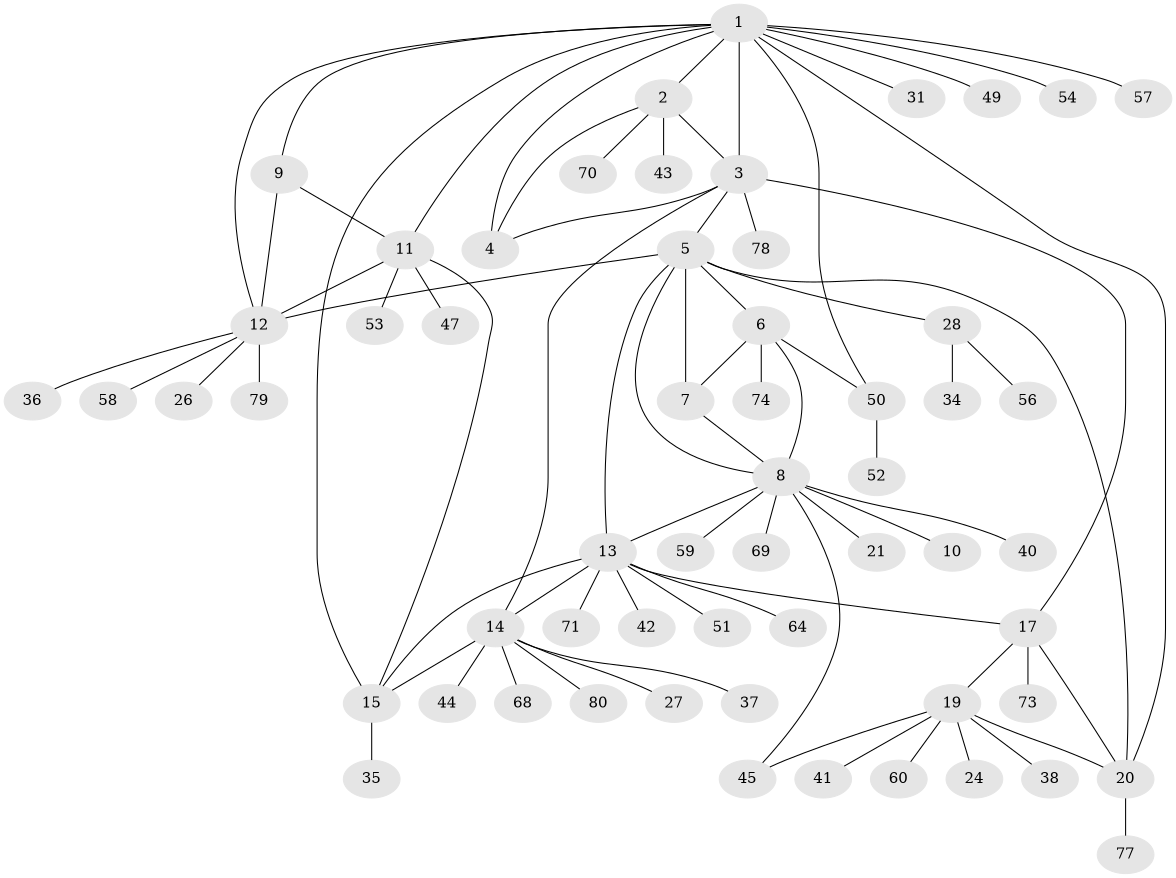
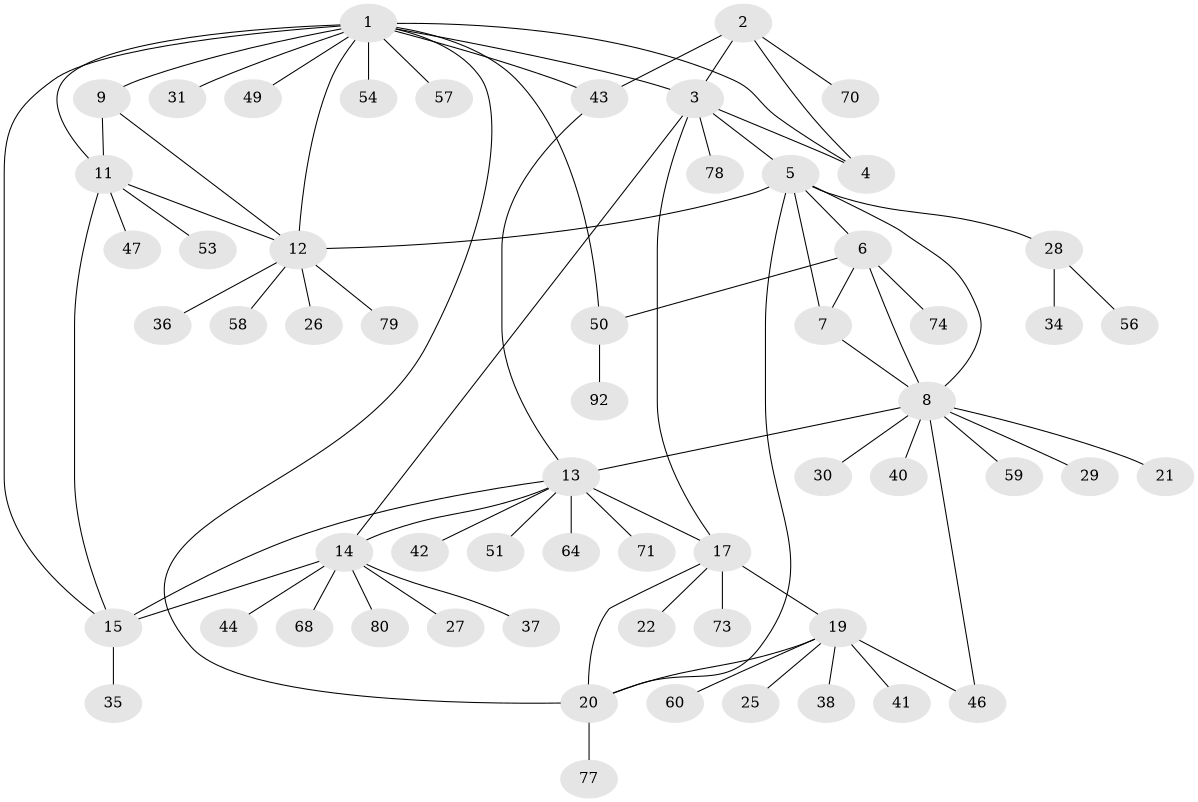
(702, 61) -> (509, 64)
(612, 392) -> (502, 280)
(877, 477) -> (600, 401)
(761, 552) -> (1090, 477)
(952, 552) -> (823, 477)
none -> (647, 628)
(748, 779) -> (978, 703)
(974, 779) -> (751, 703)
